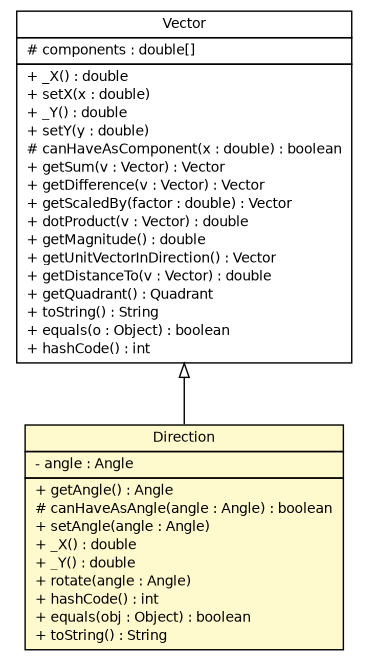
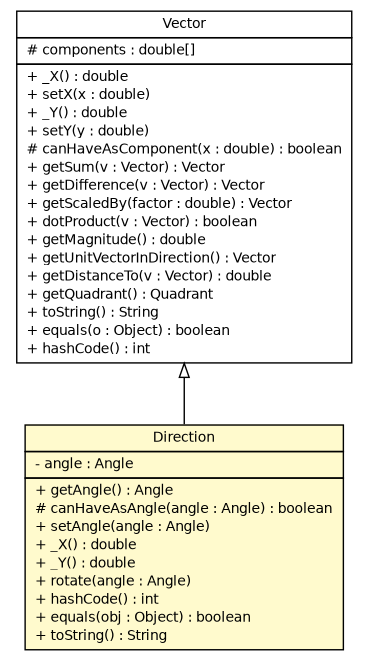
(138, 222) -> (142, 222)
